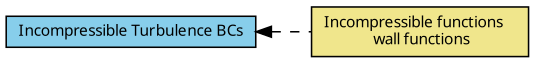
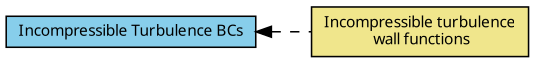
(420, 32) -> (420, 32)
